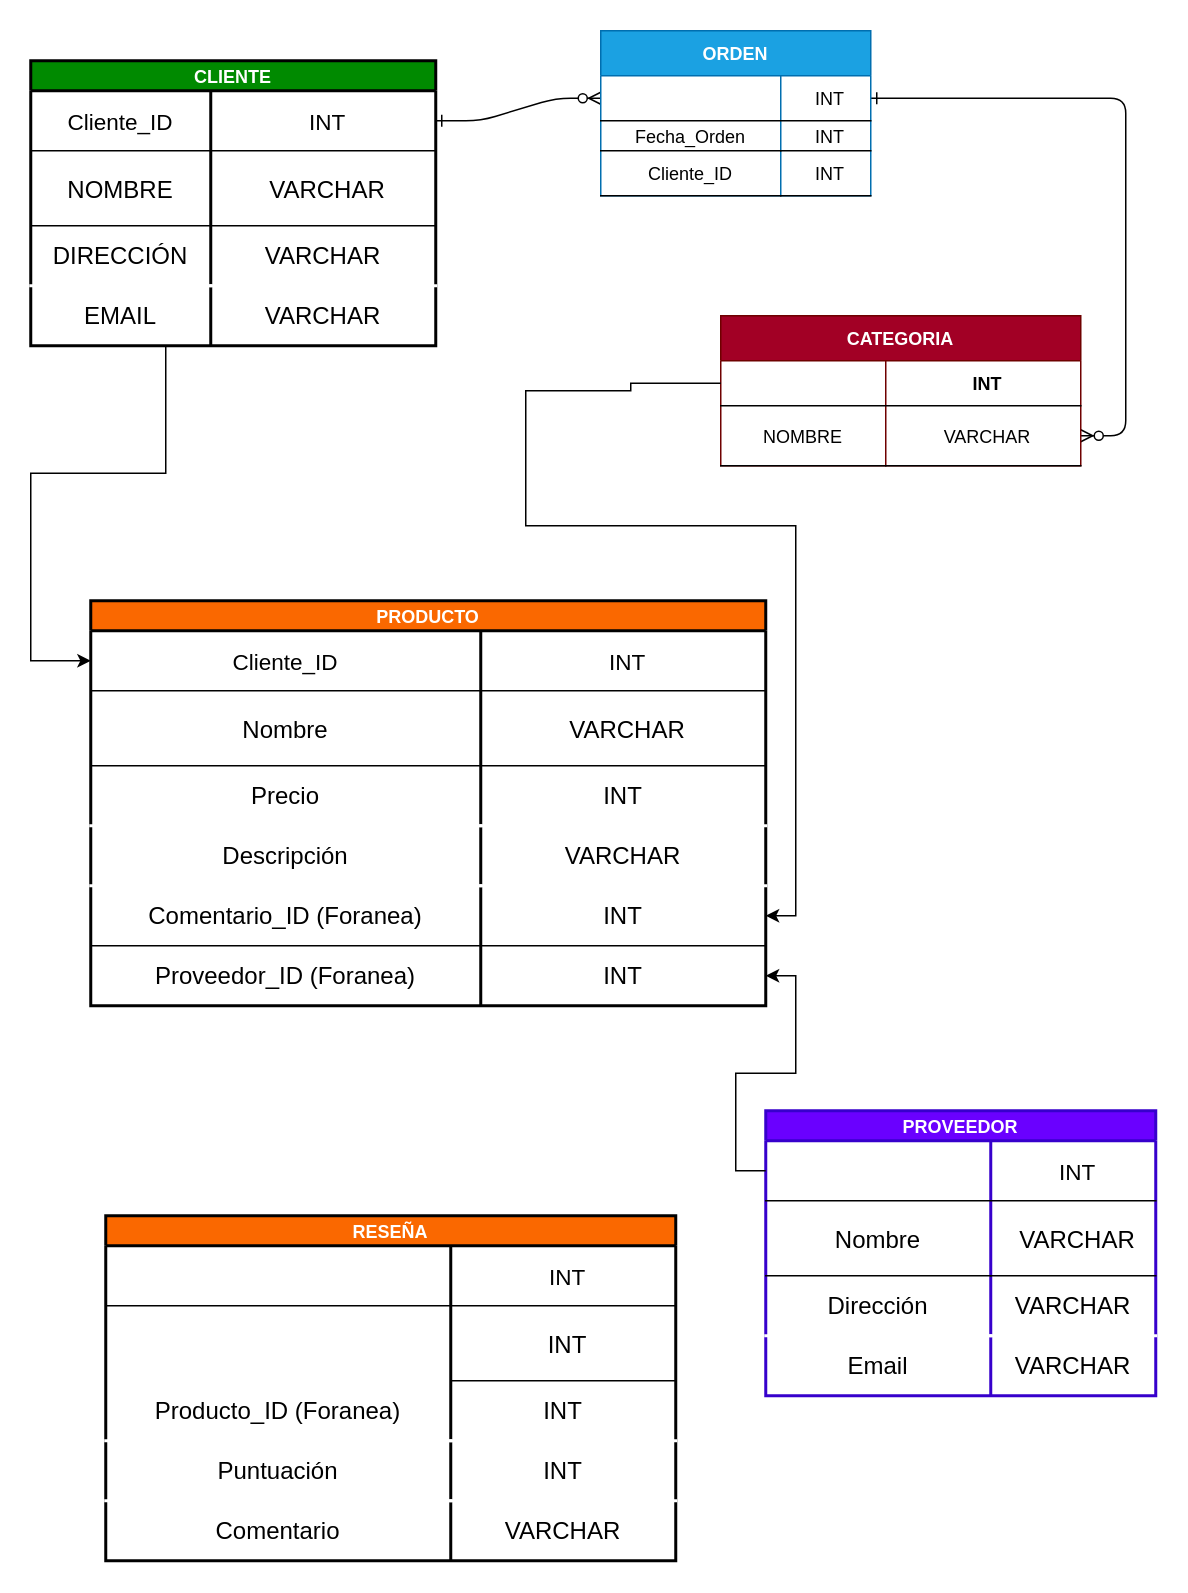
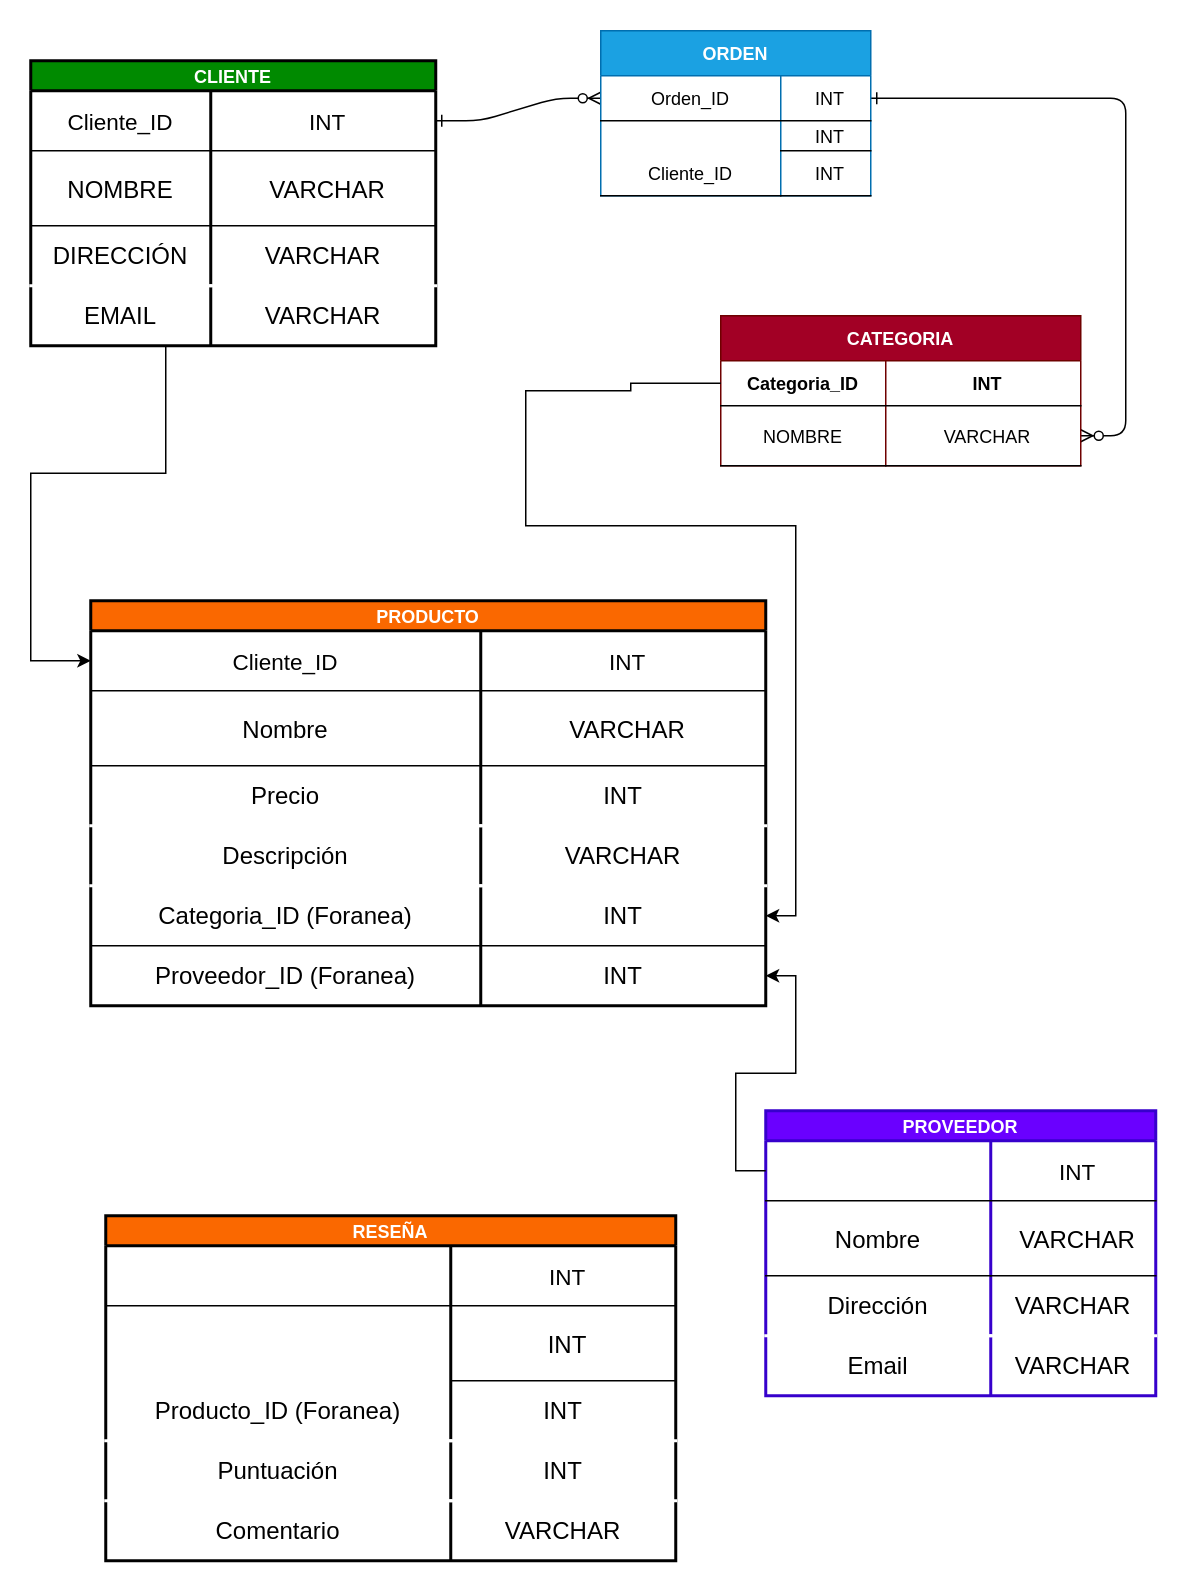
none -> (691, 98)
(691, 136) -> none
none -> (803, 383)
(286, 916) -> (286, 916)
